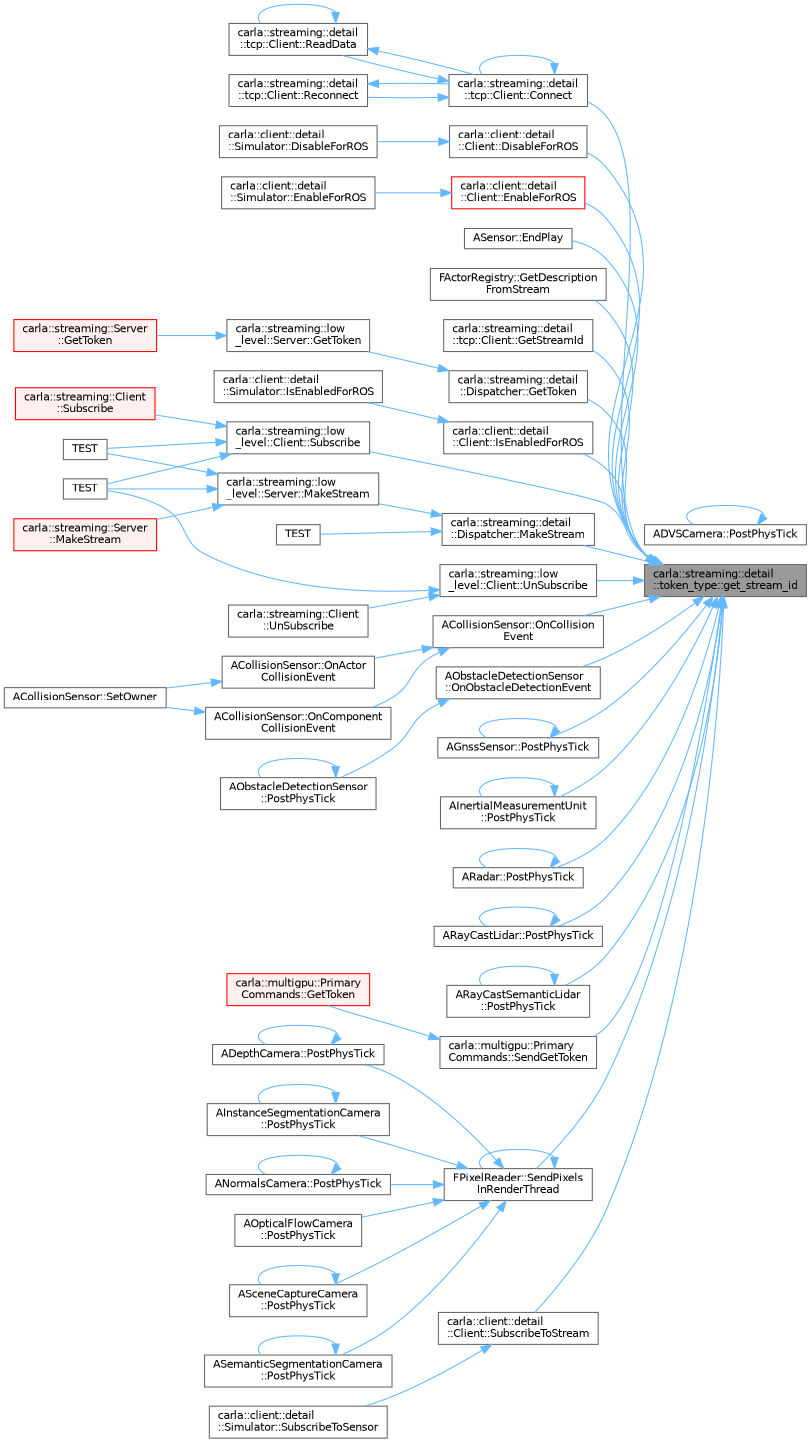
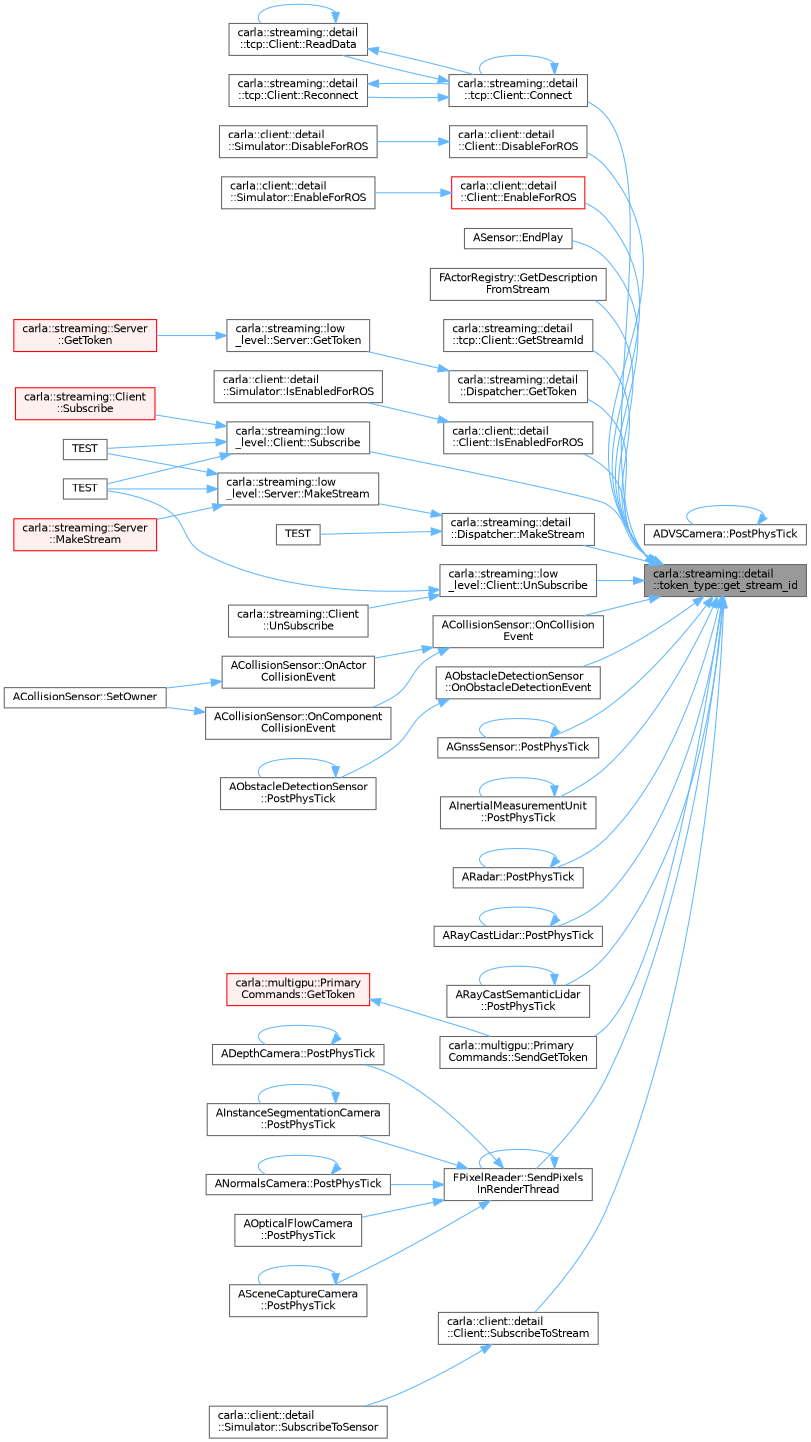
(379, 1021) -> (435, 1019)
(298, 1371) -> none
